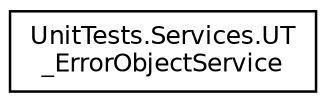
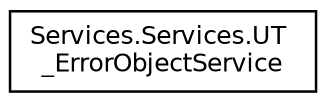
(163, 51) -> (163, 51)
